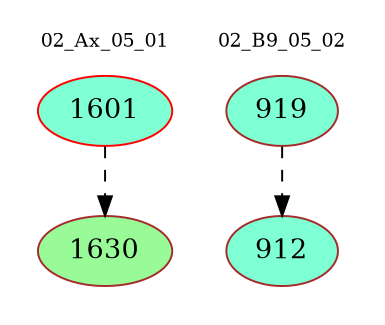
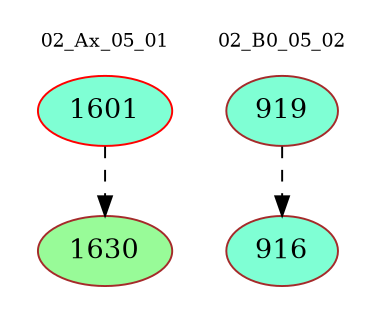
(282, 42) -> (282, 42)
(282, 251) -> (282, 251)
